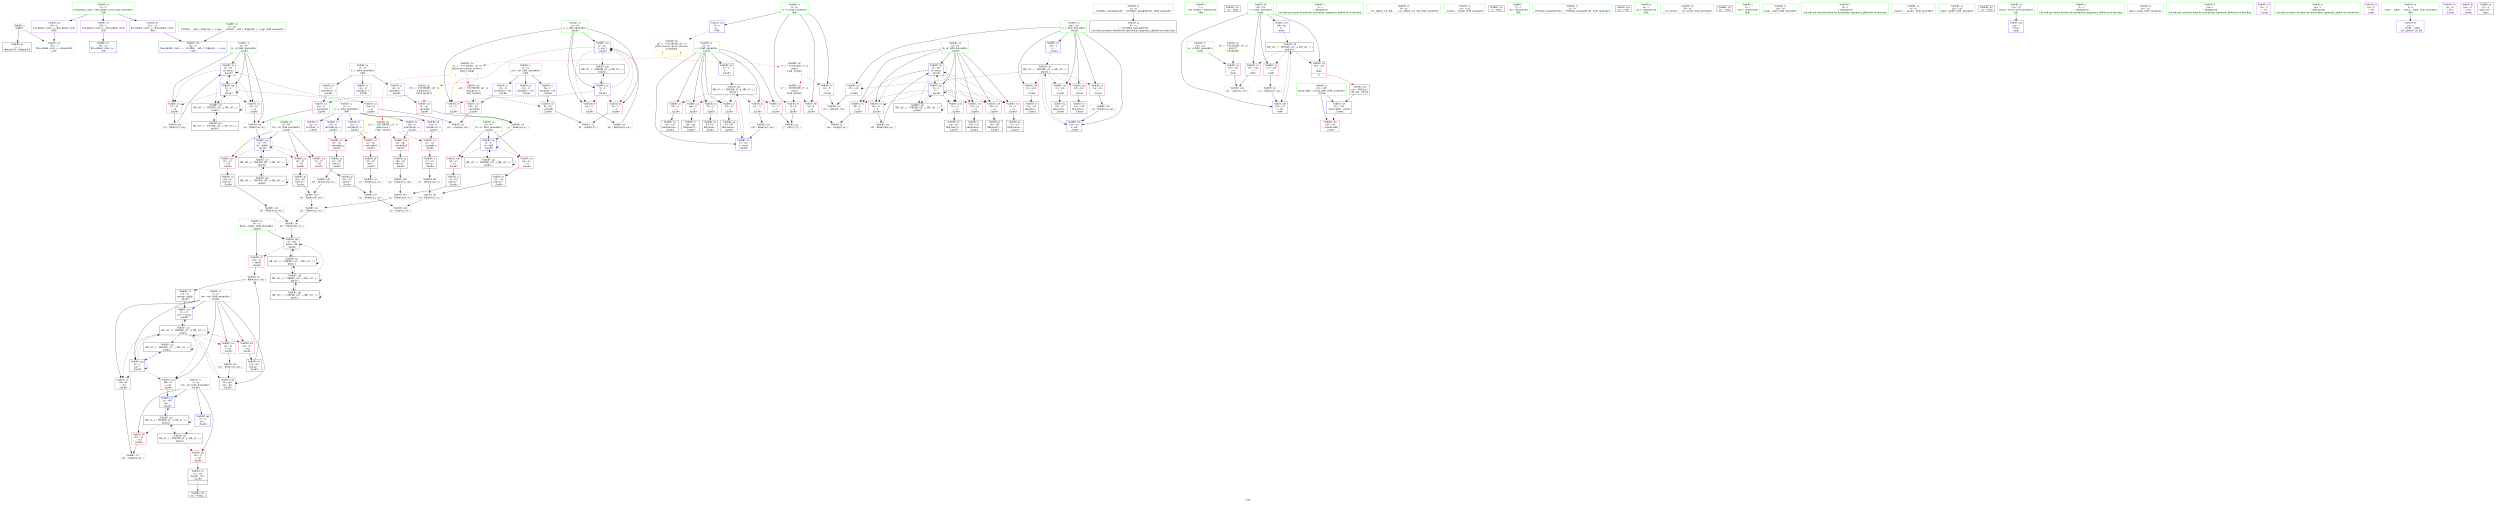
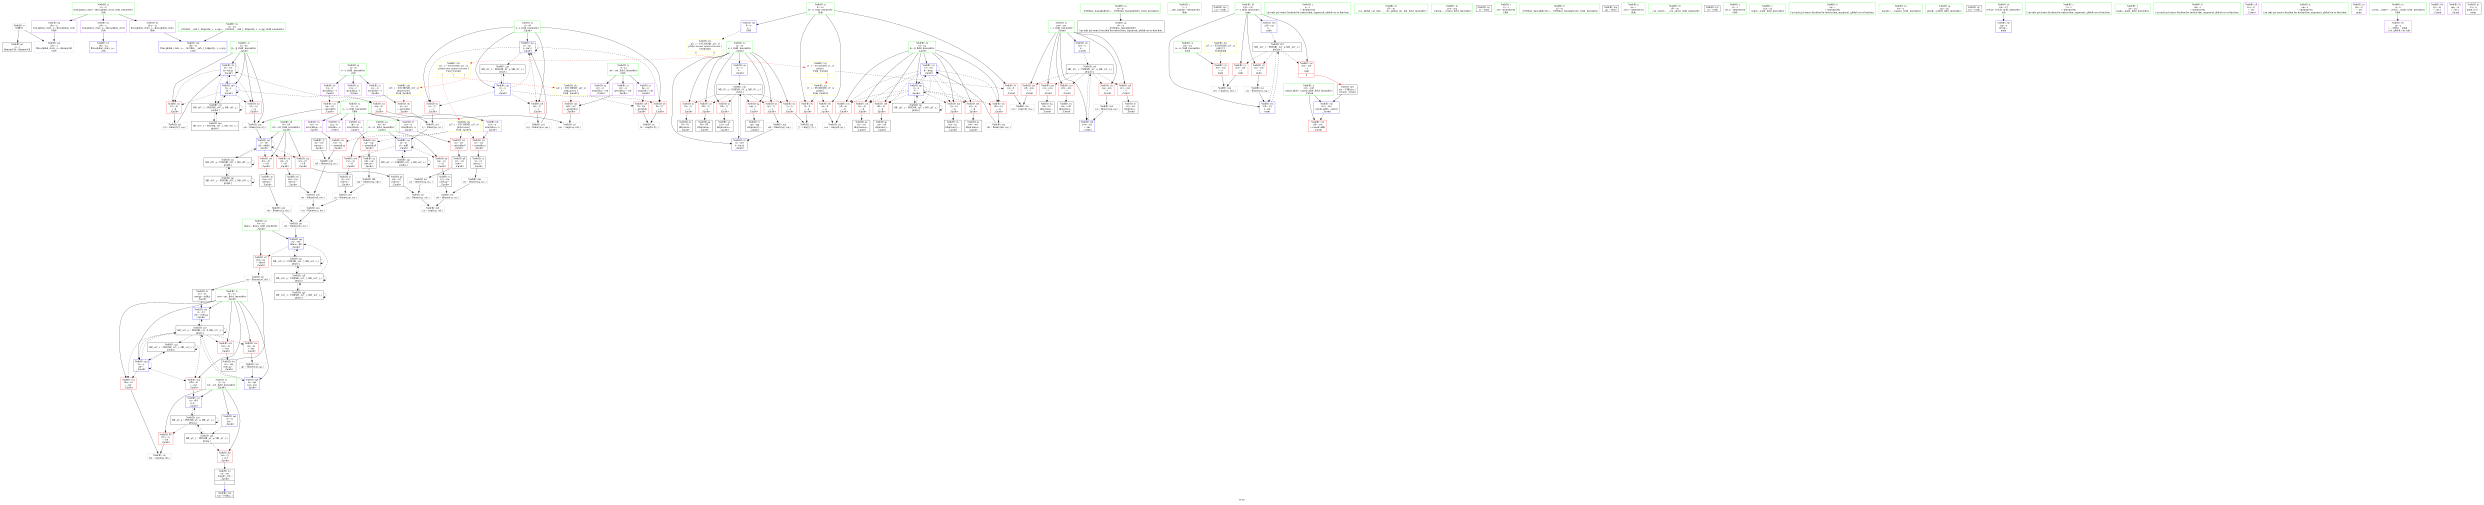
(337, 152) -> (332, 154)
